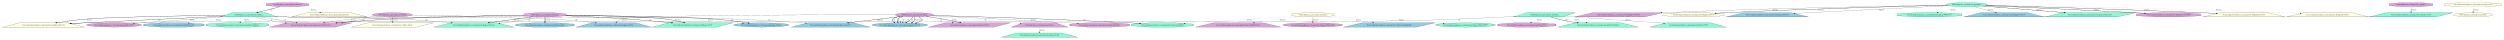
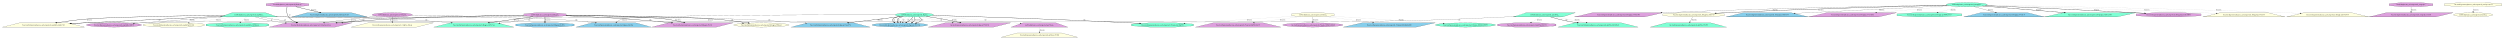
(2101, 9) -> (2101, 9)
(269, 10) -> (288, 16)
(308, 10) -> (308, 10)
(329, 15) -> (329, 15)
(914, 15) -> (914, 15)
none -> (1853, 15)
(2411, 15) -> (2411, 15)
(1614, 20) -> (1691, 19)
(174, 25) -> (174, 25)
(692, 25) -> (692, 25)
(761, 25) -> (761, 25)
(1100, 25) -> none
(1039, 35) -> (1039, 35)
